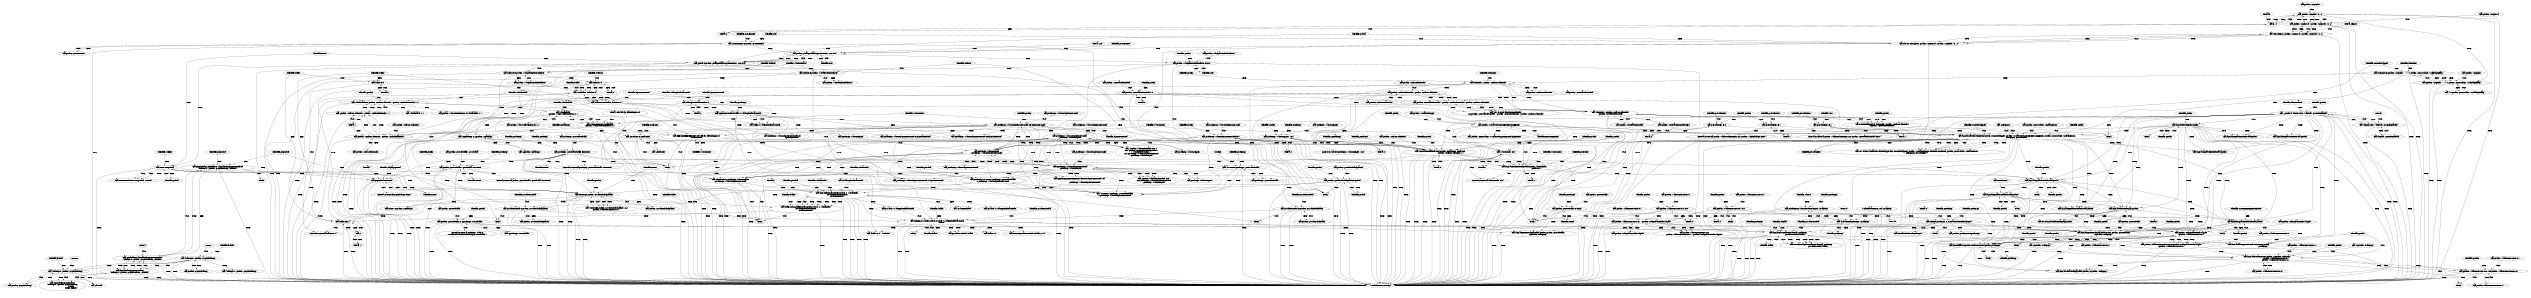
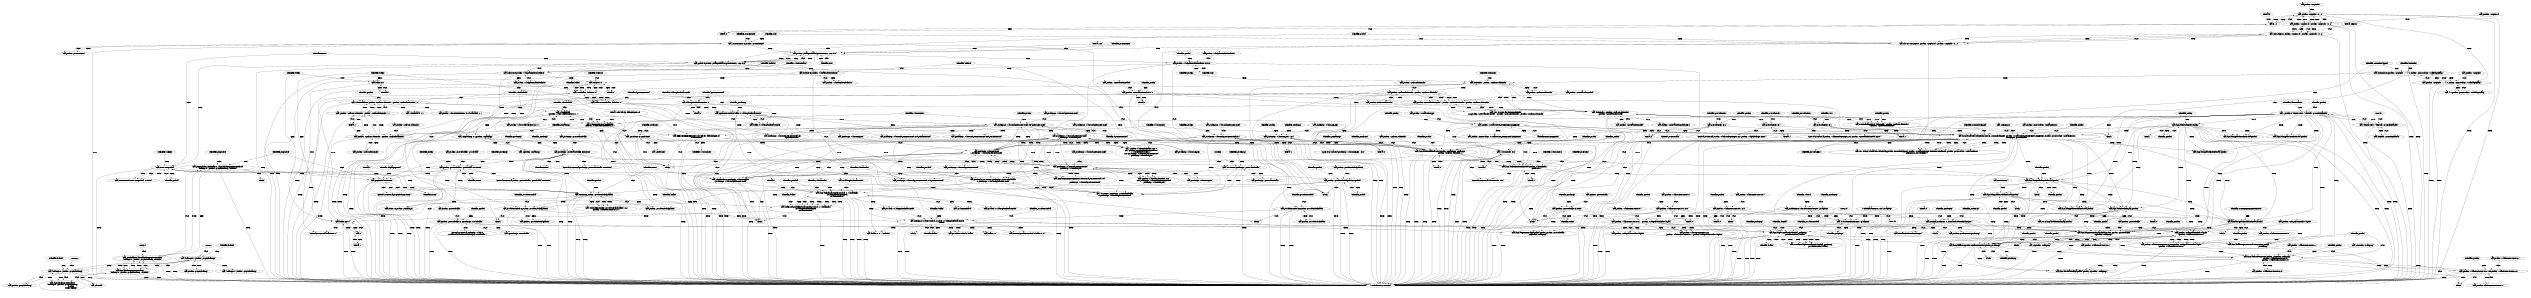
(1446, 87) -> (1453, 88)
none -> (1670, 137)
